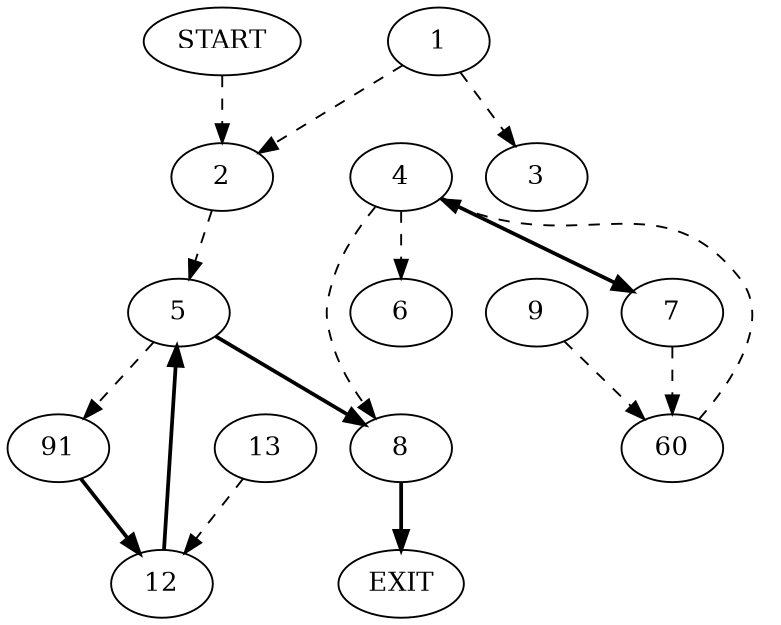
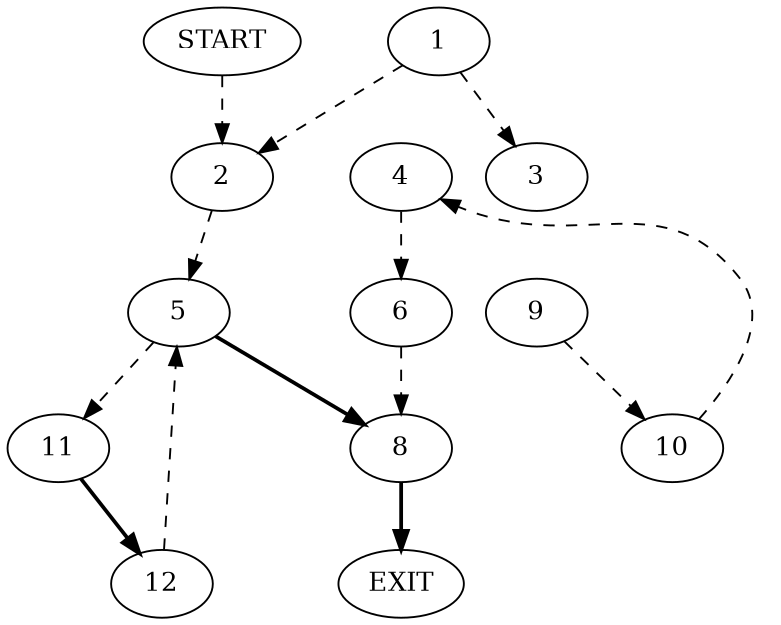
(327, 303) -> (401, 371)
(672, 313) -> none
(58, 448) -> (58, 448)
(266, 448) -> none
(672, 448) -> (672, 448)
(170, 458) -> (170, 458)
